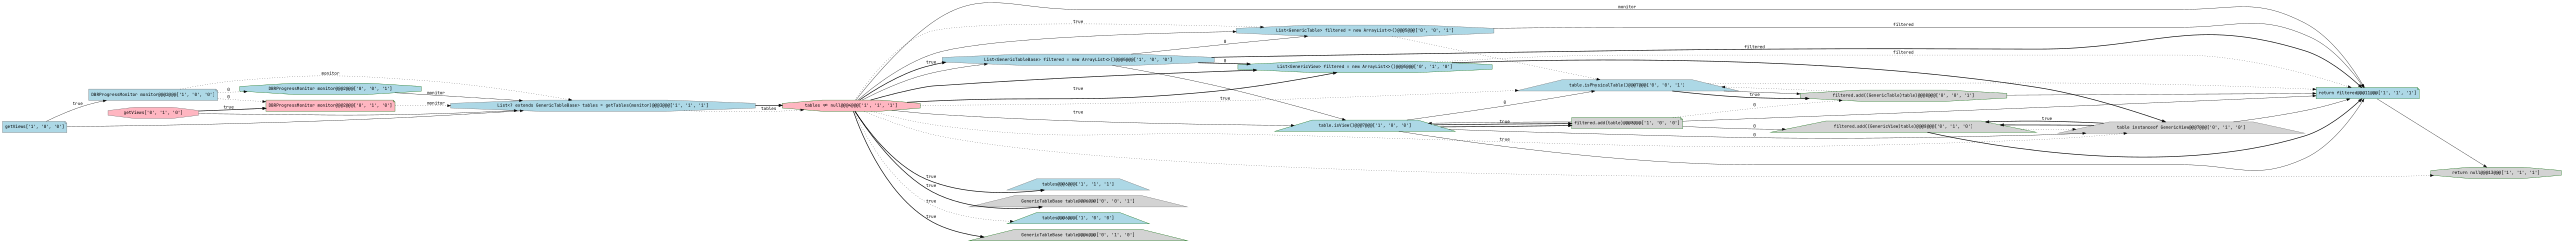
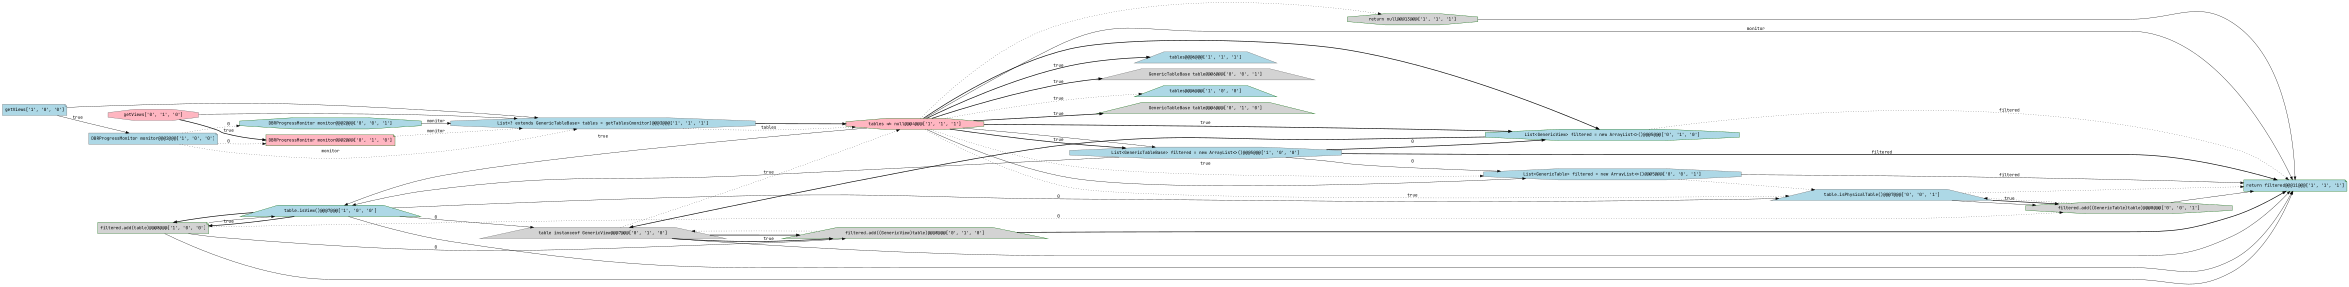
(2431, 132) -> (1943, 19)
(1497, 142) -> (759, 181)
